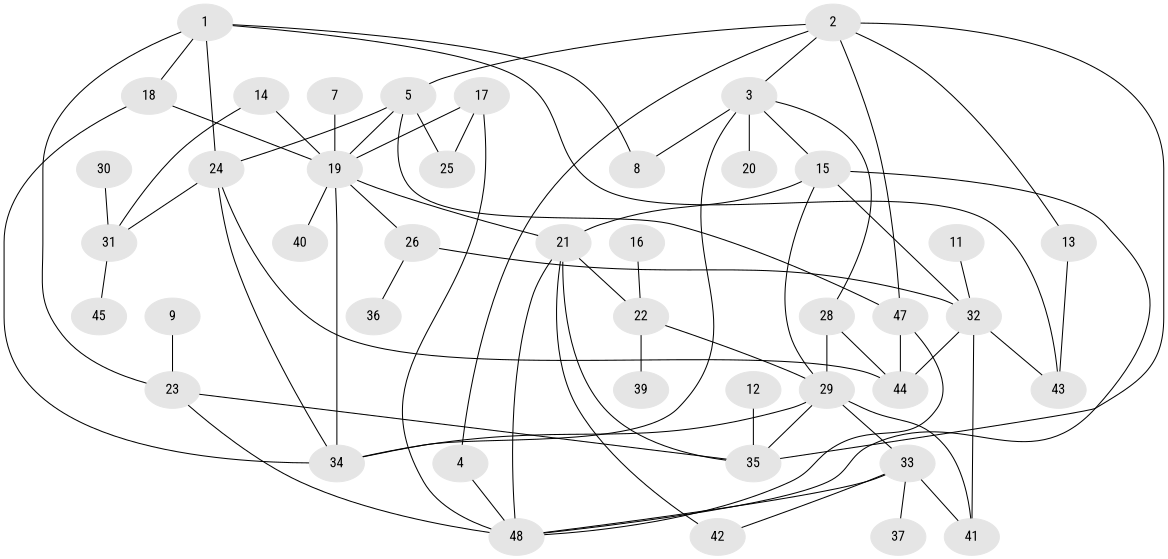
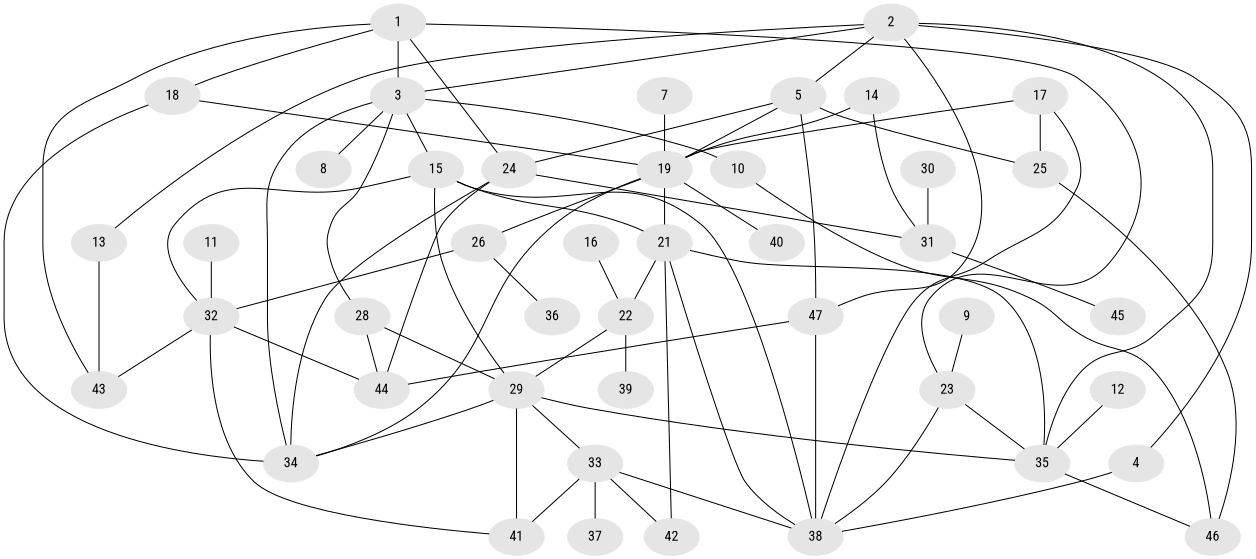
(452, 45) -> (398, 59)
(749, 169) -> (738, 169)
(517, 537) -> (816, 537)
none -> (1213, 537)
